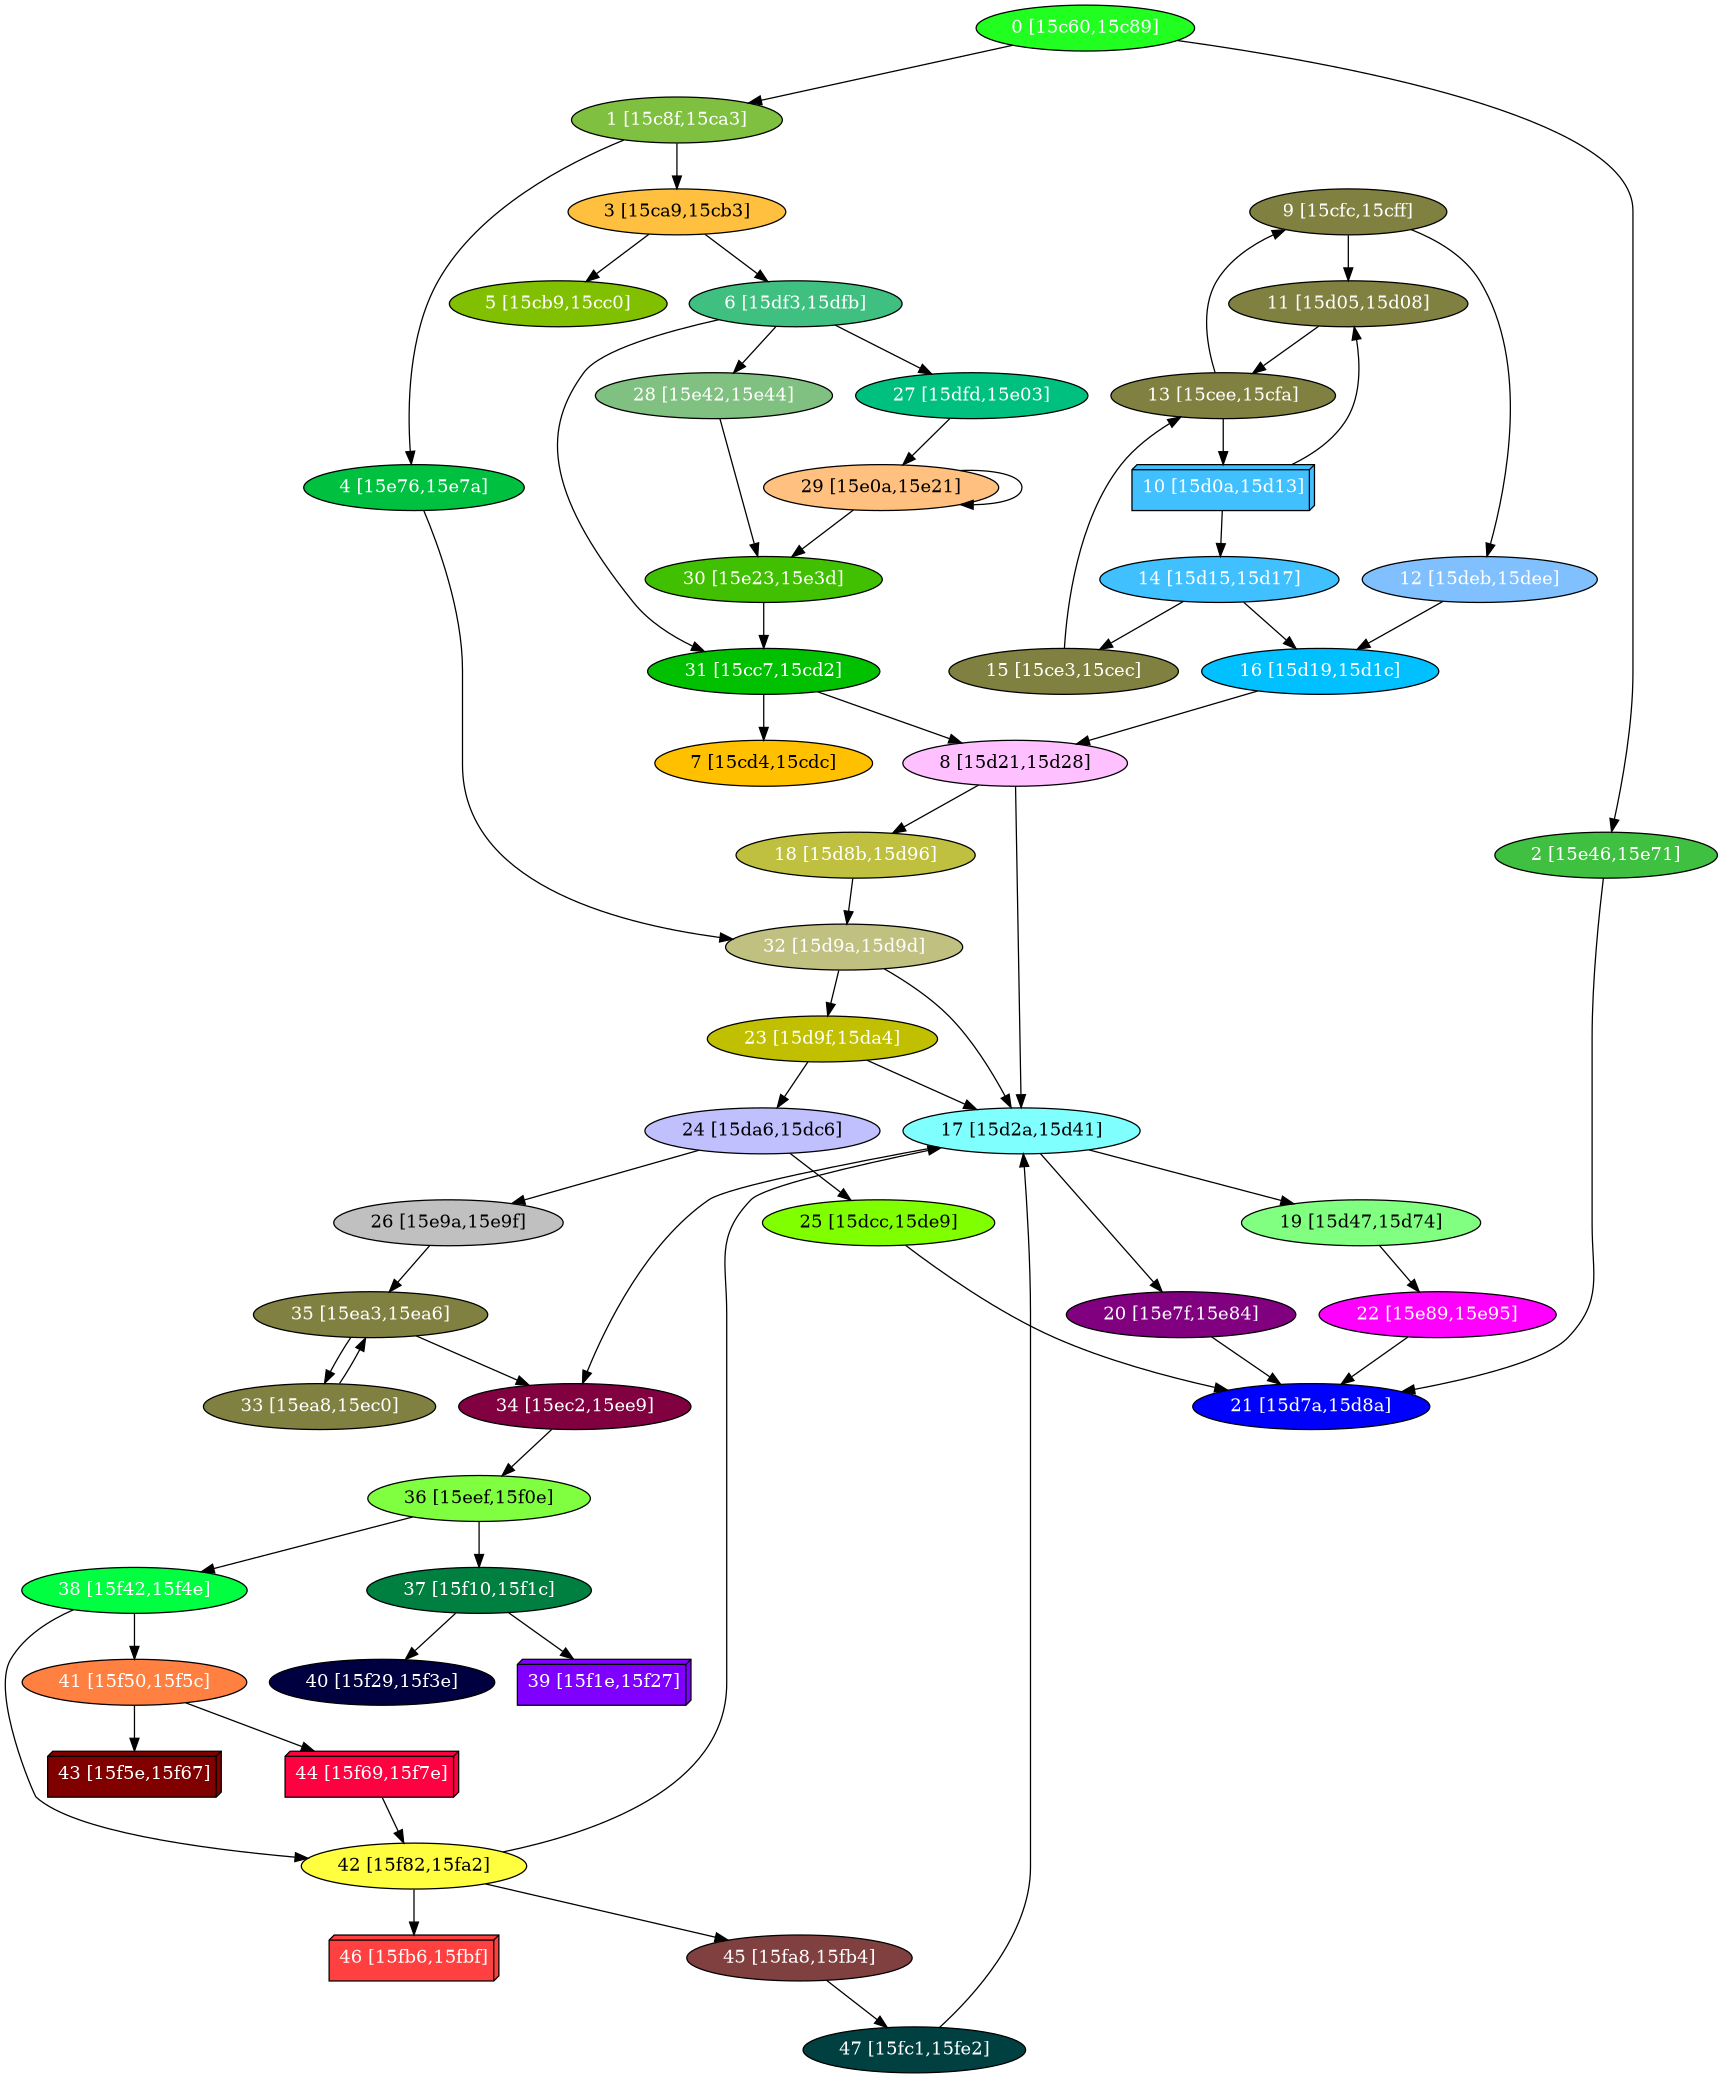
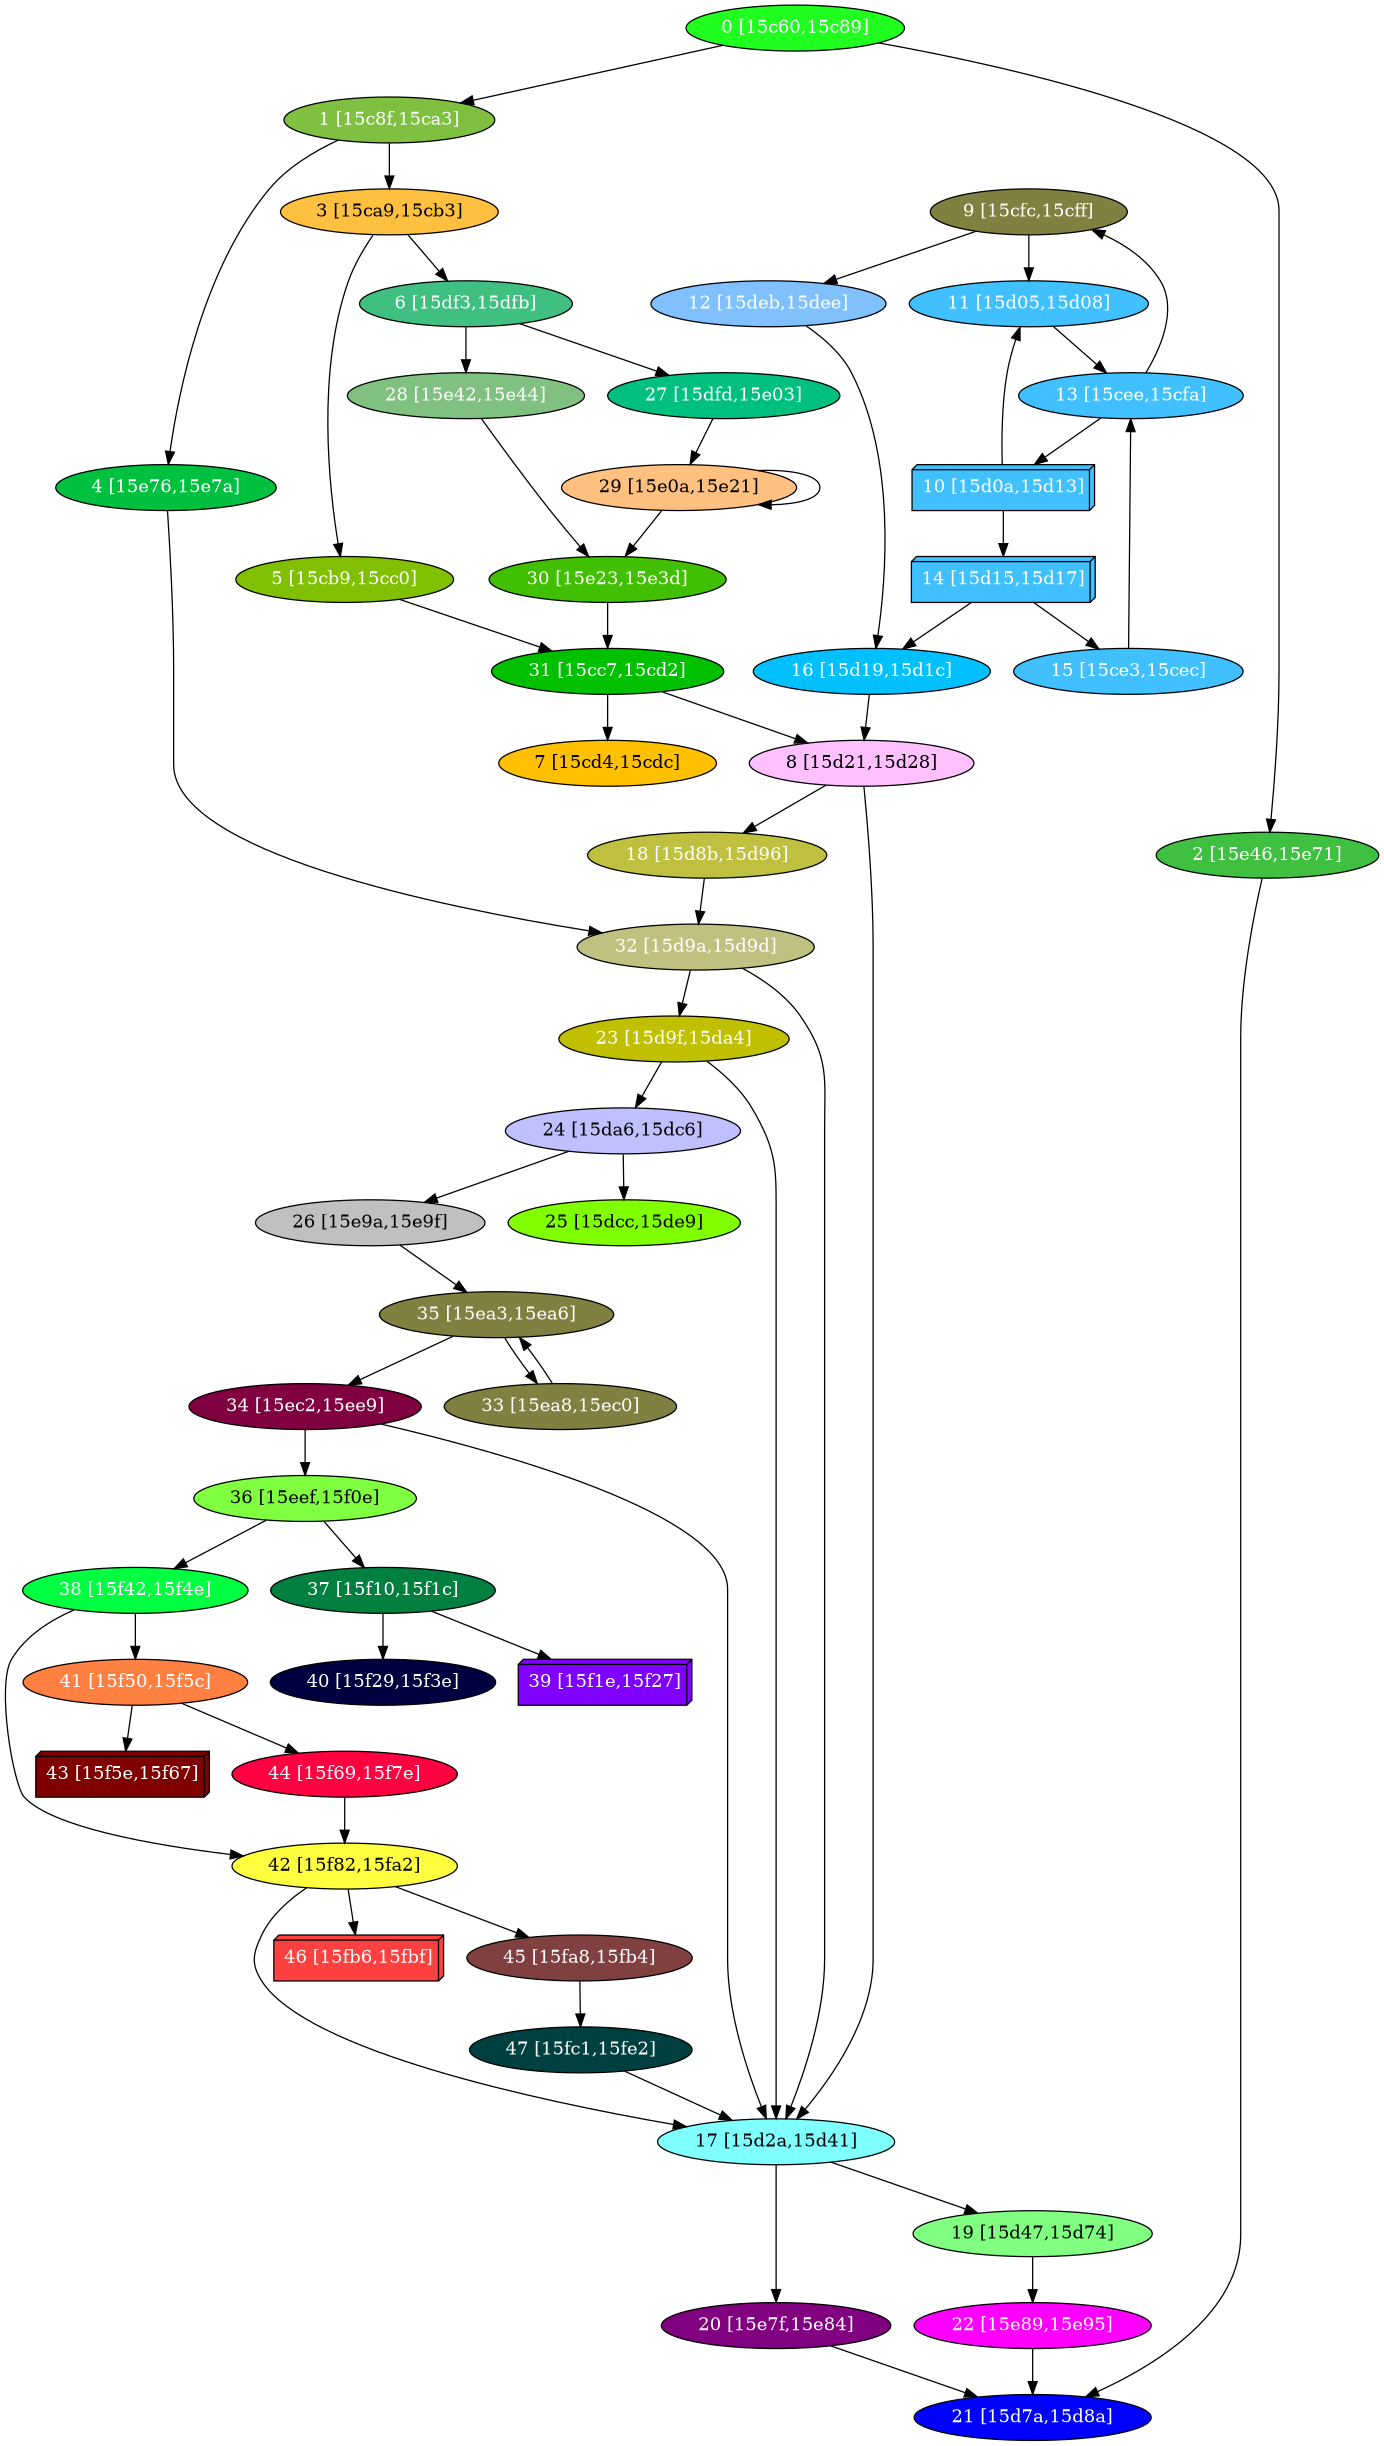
(1348, 304) -> (1029, 304)
(1223, 396) -> (1131, 396)
(559, 458) -> (469, 623)
(1219, 579) -> (1003, 579)
(1064, 671) -> (1128, 671)
(719, 1195) -> (728, 1652)
(1051, 1336) -> none
(372, 1774) -> (345, 1774)
